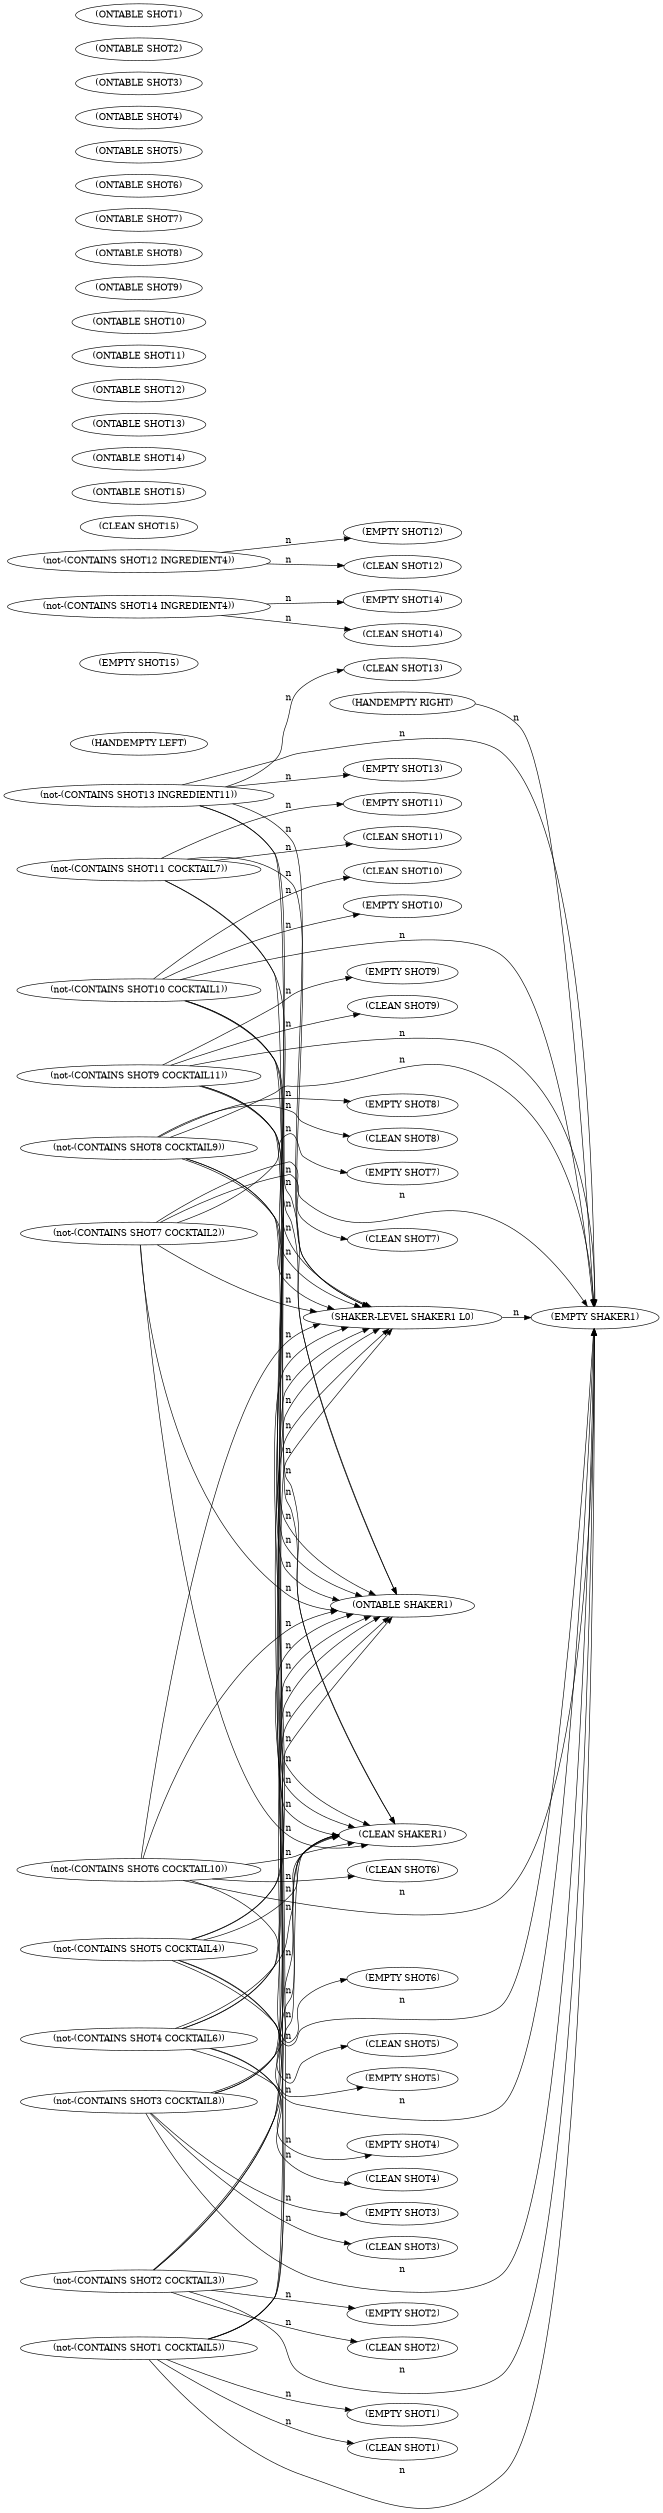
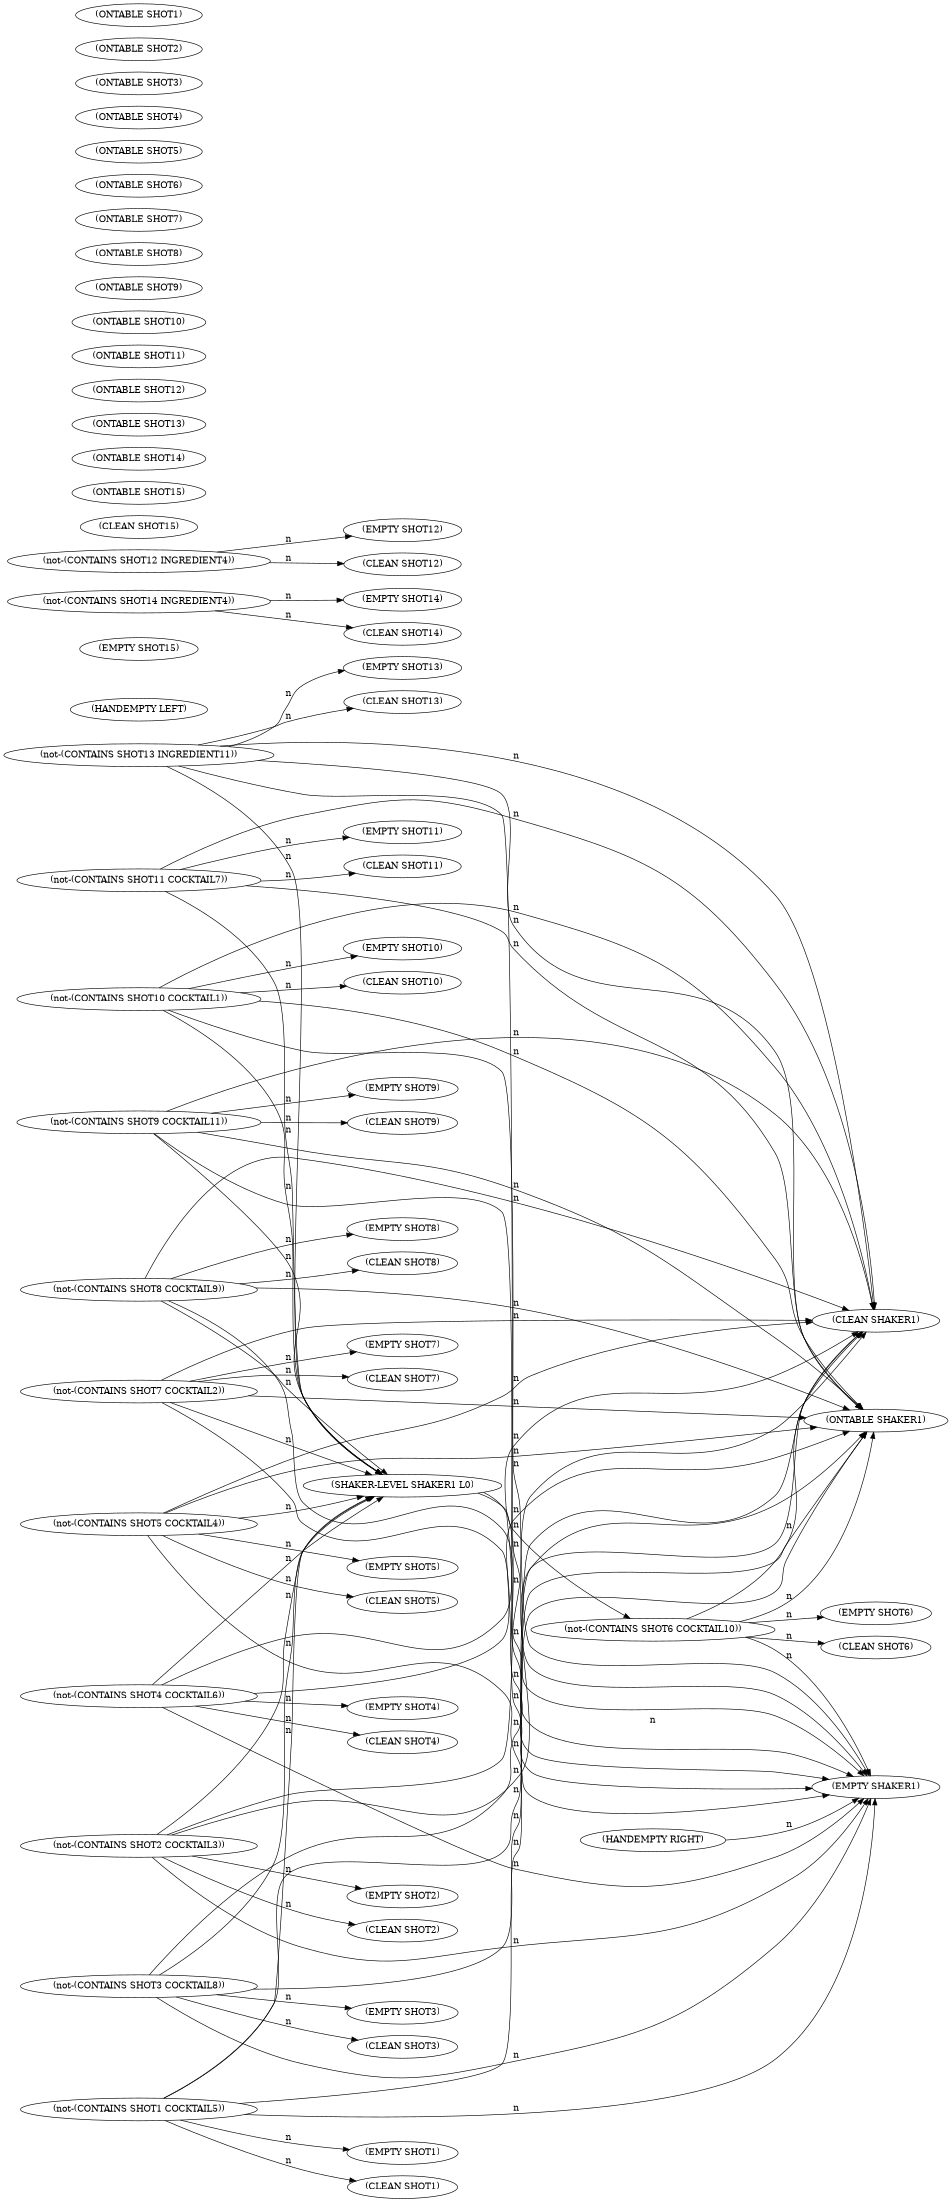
(194, 1577) -> (548, 1564)
